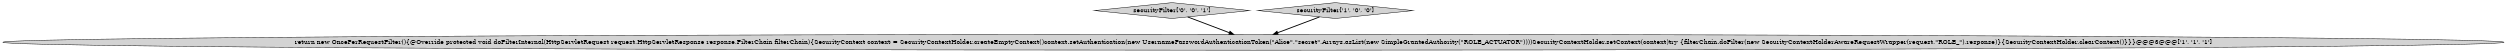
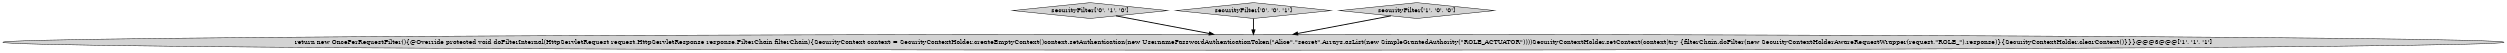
none -> (1090, 11)
